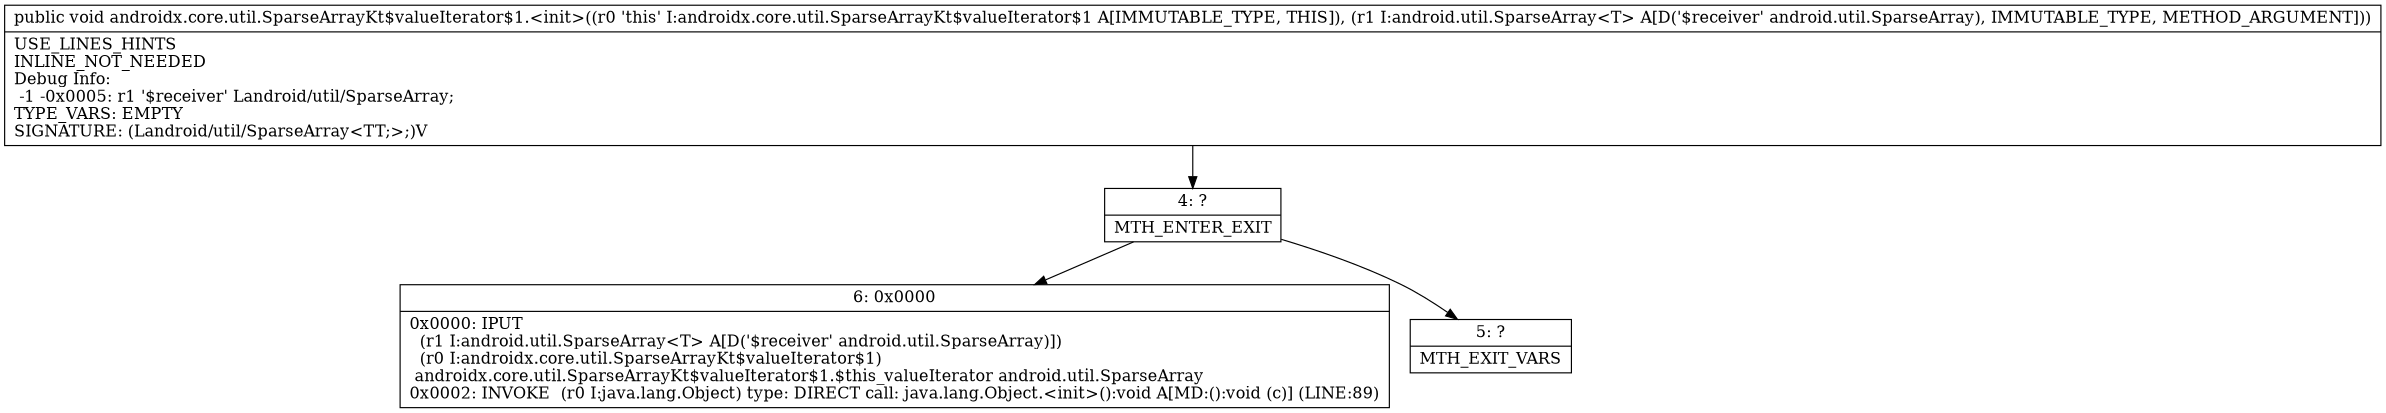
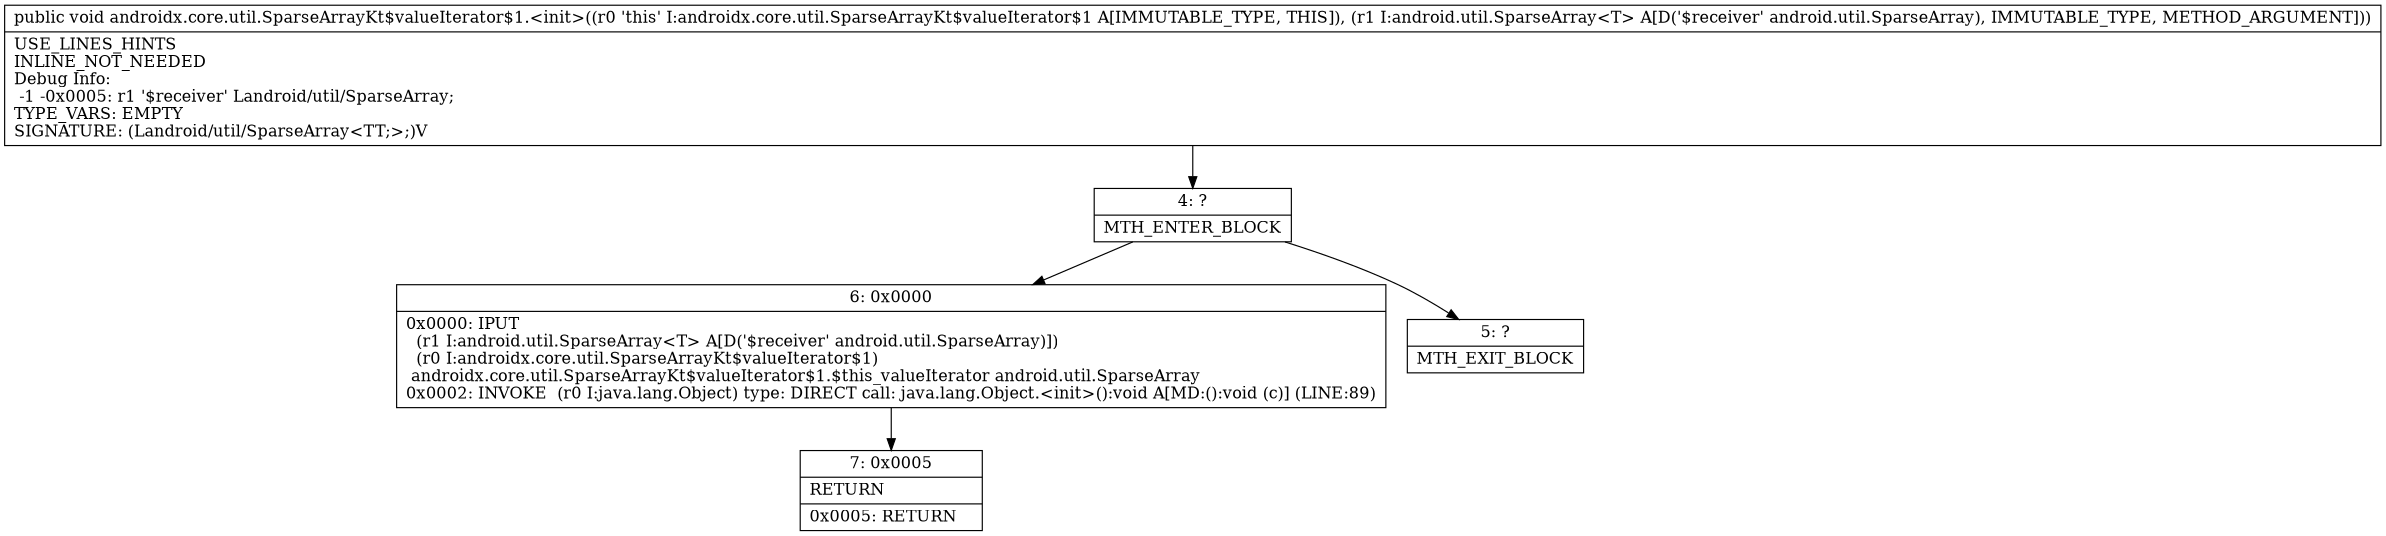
(1193, 228) -> (1193, 228)
(1491, 359) -> (1495, 359)
none -> (891, 491)
